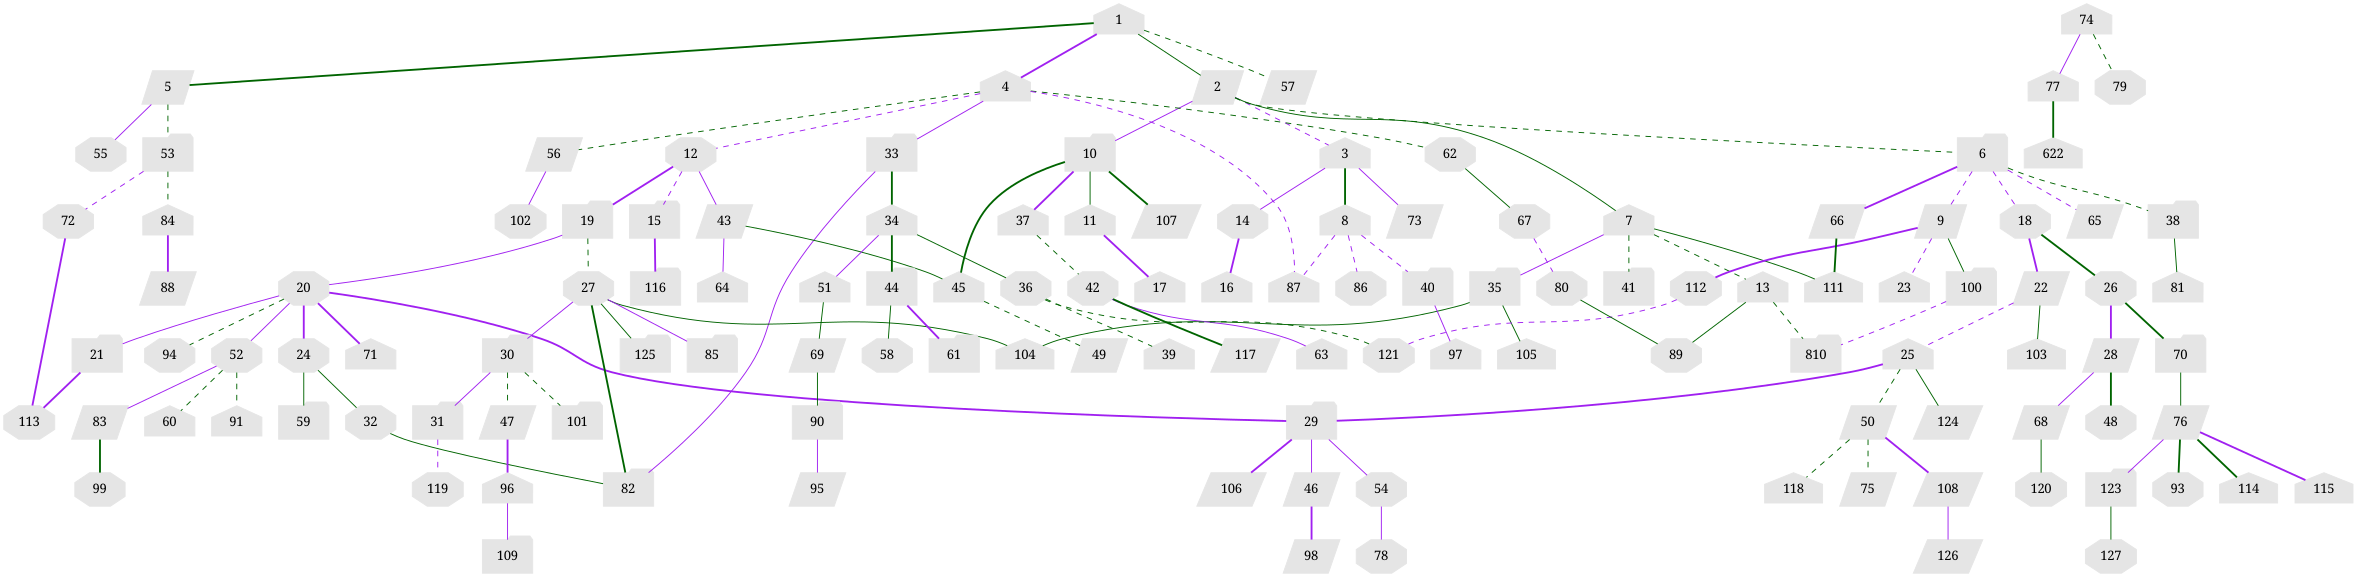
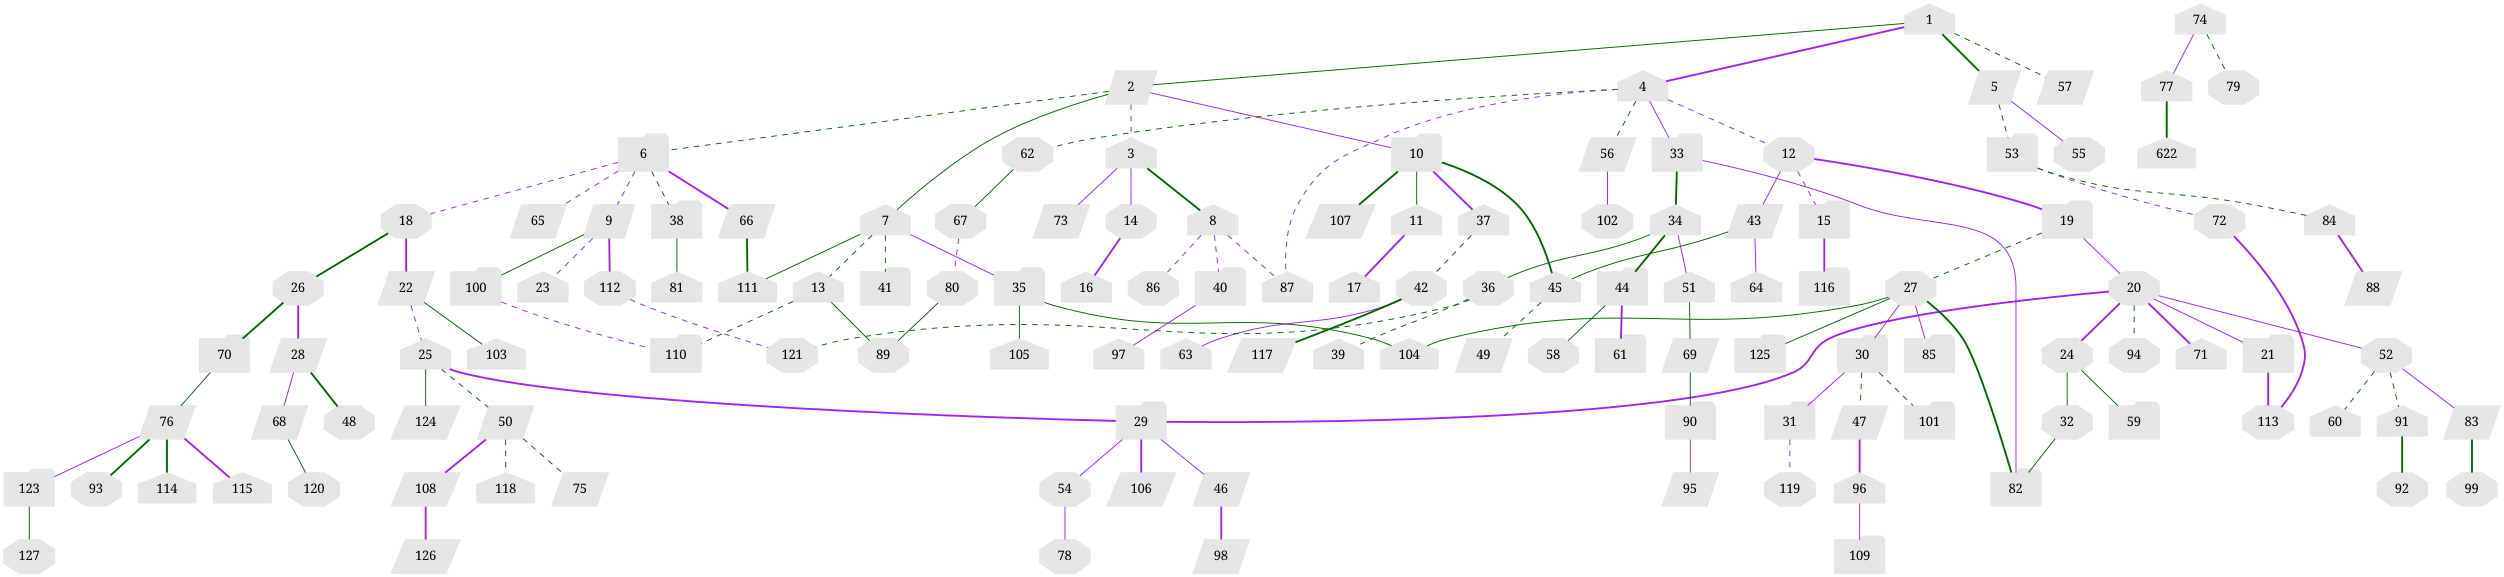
(1816, 355) -> (676, 355)
none -> (2402, 489)
(1948, 523) -> (426, 523)
